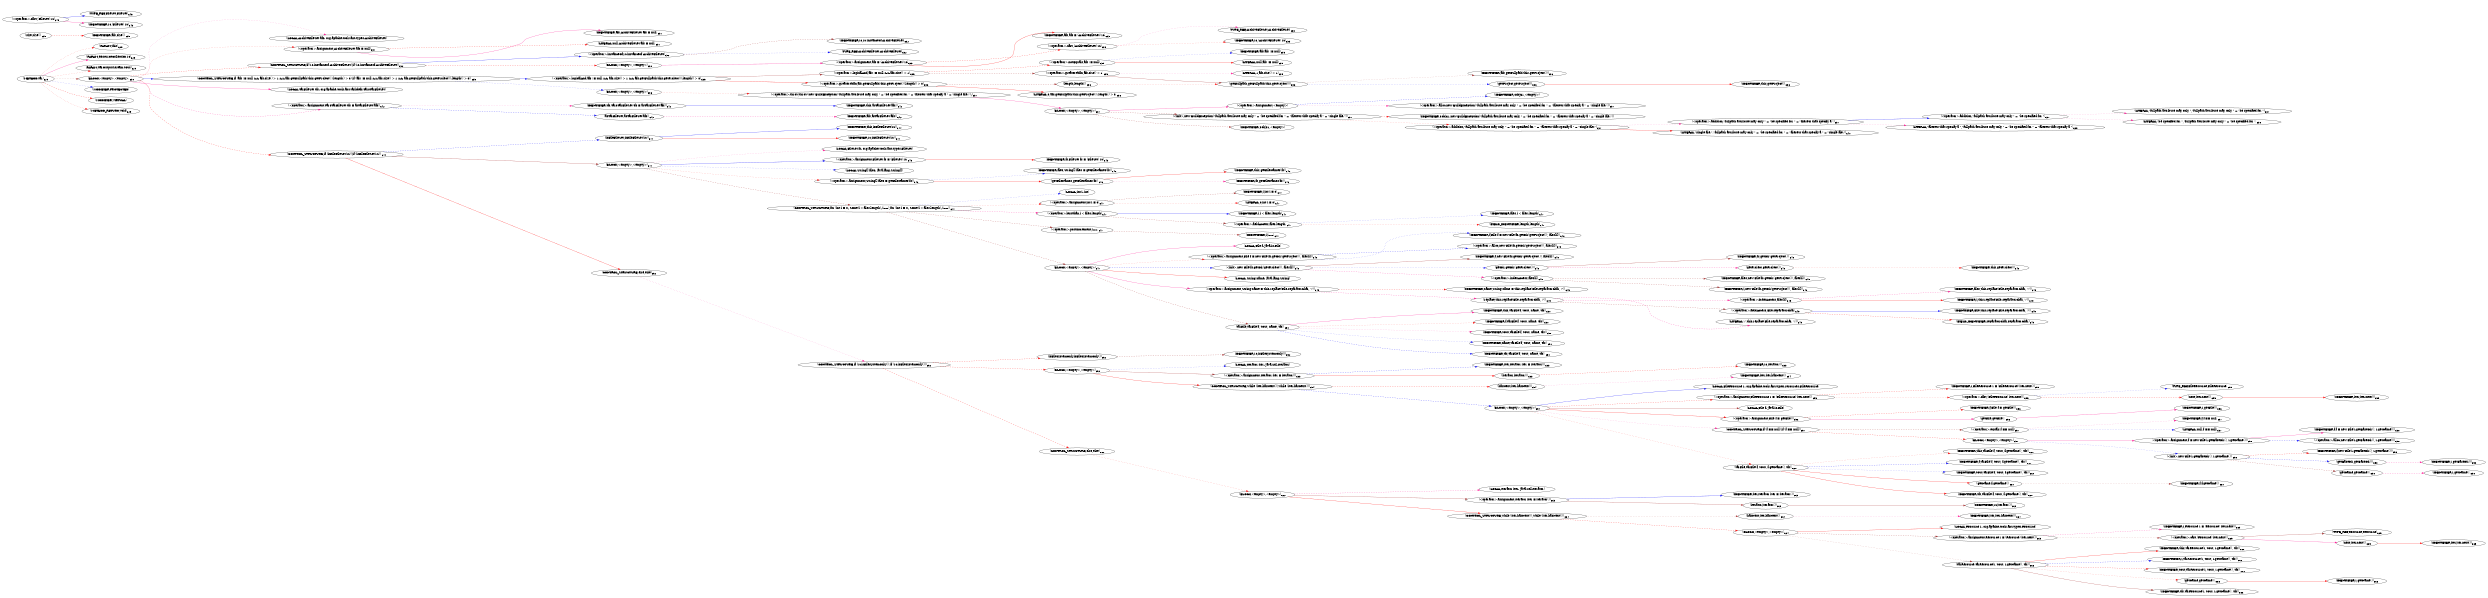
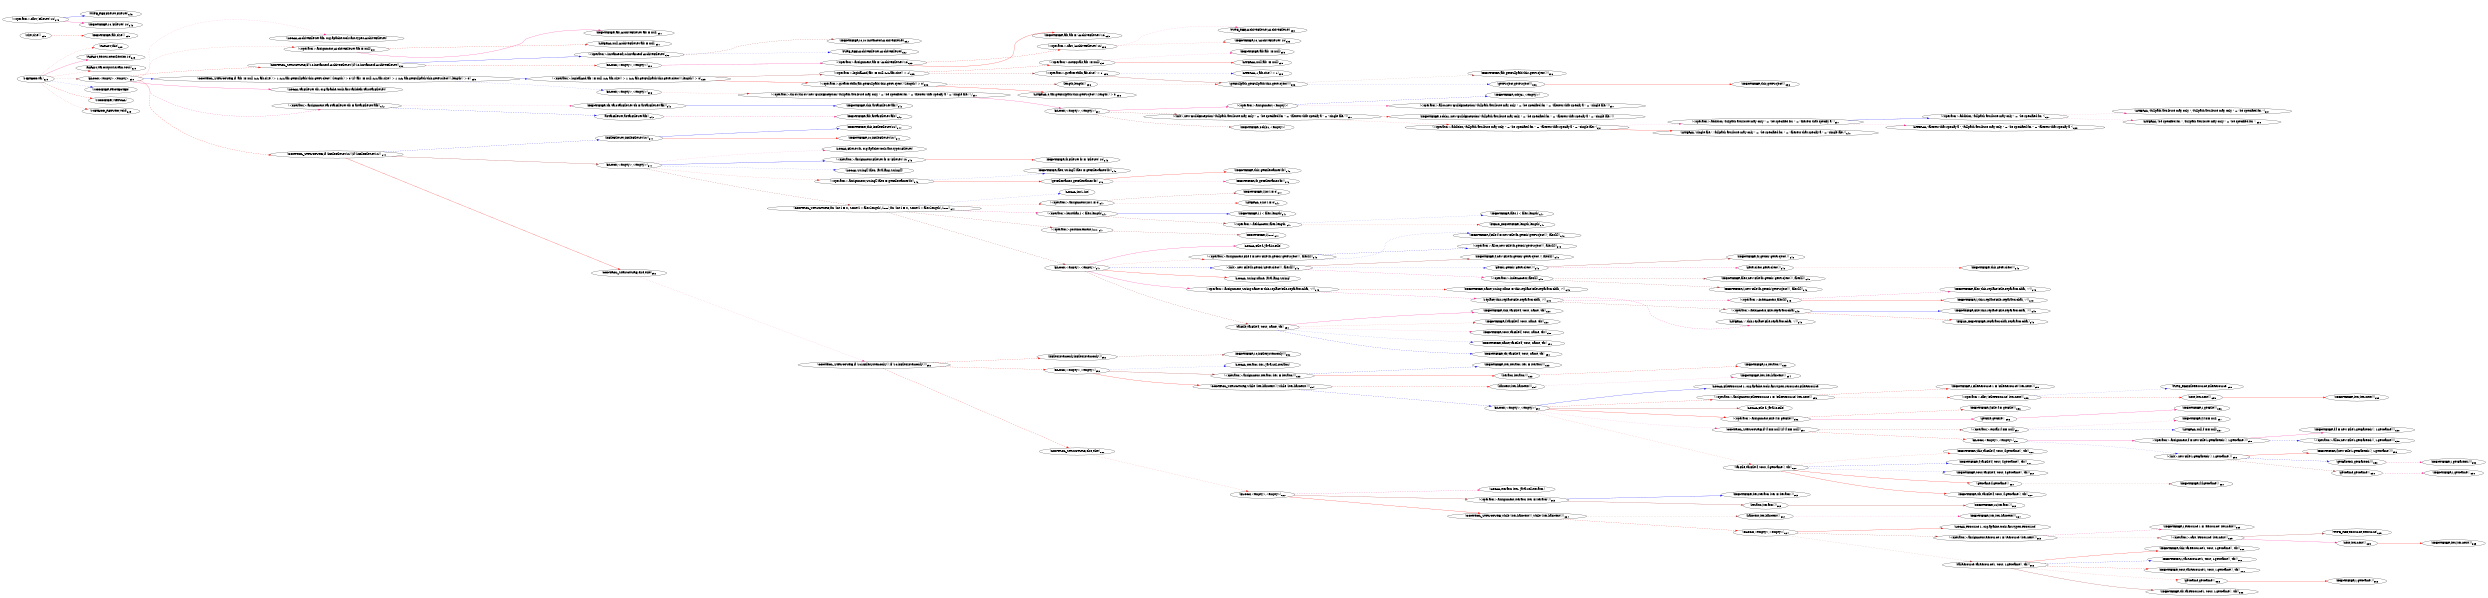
(1167, 56) -> (1167, 56)
(1175, 73) -> (1175, 73)
(2276, 454) -> (2276, 454)
